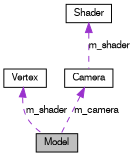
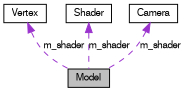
(89, 51) -> (89, 51)
(97, 111) -> (161, 46)
